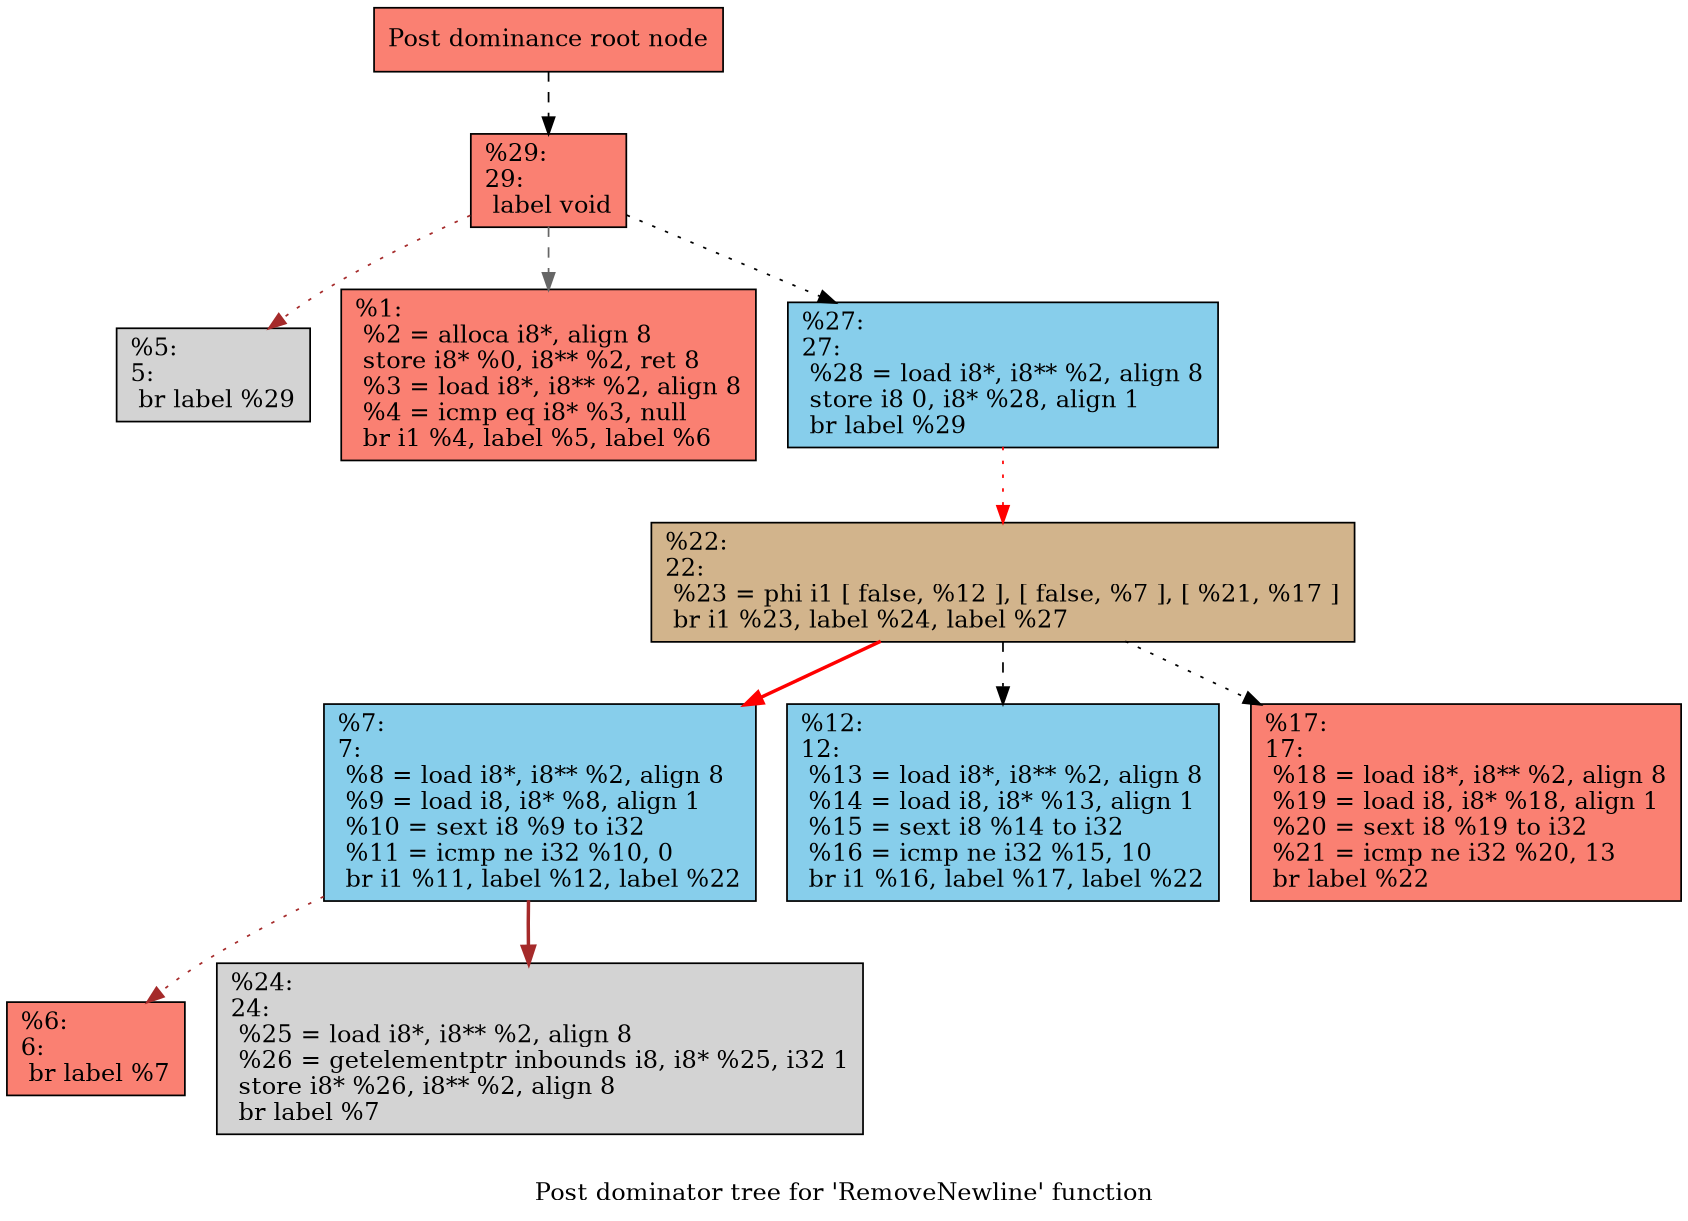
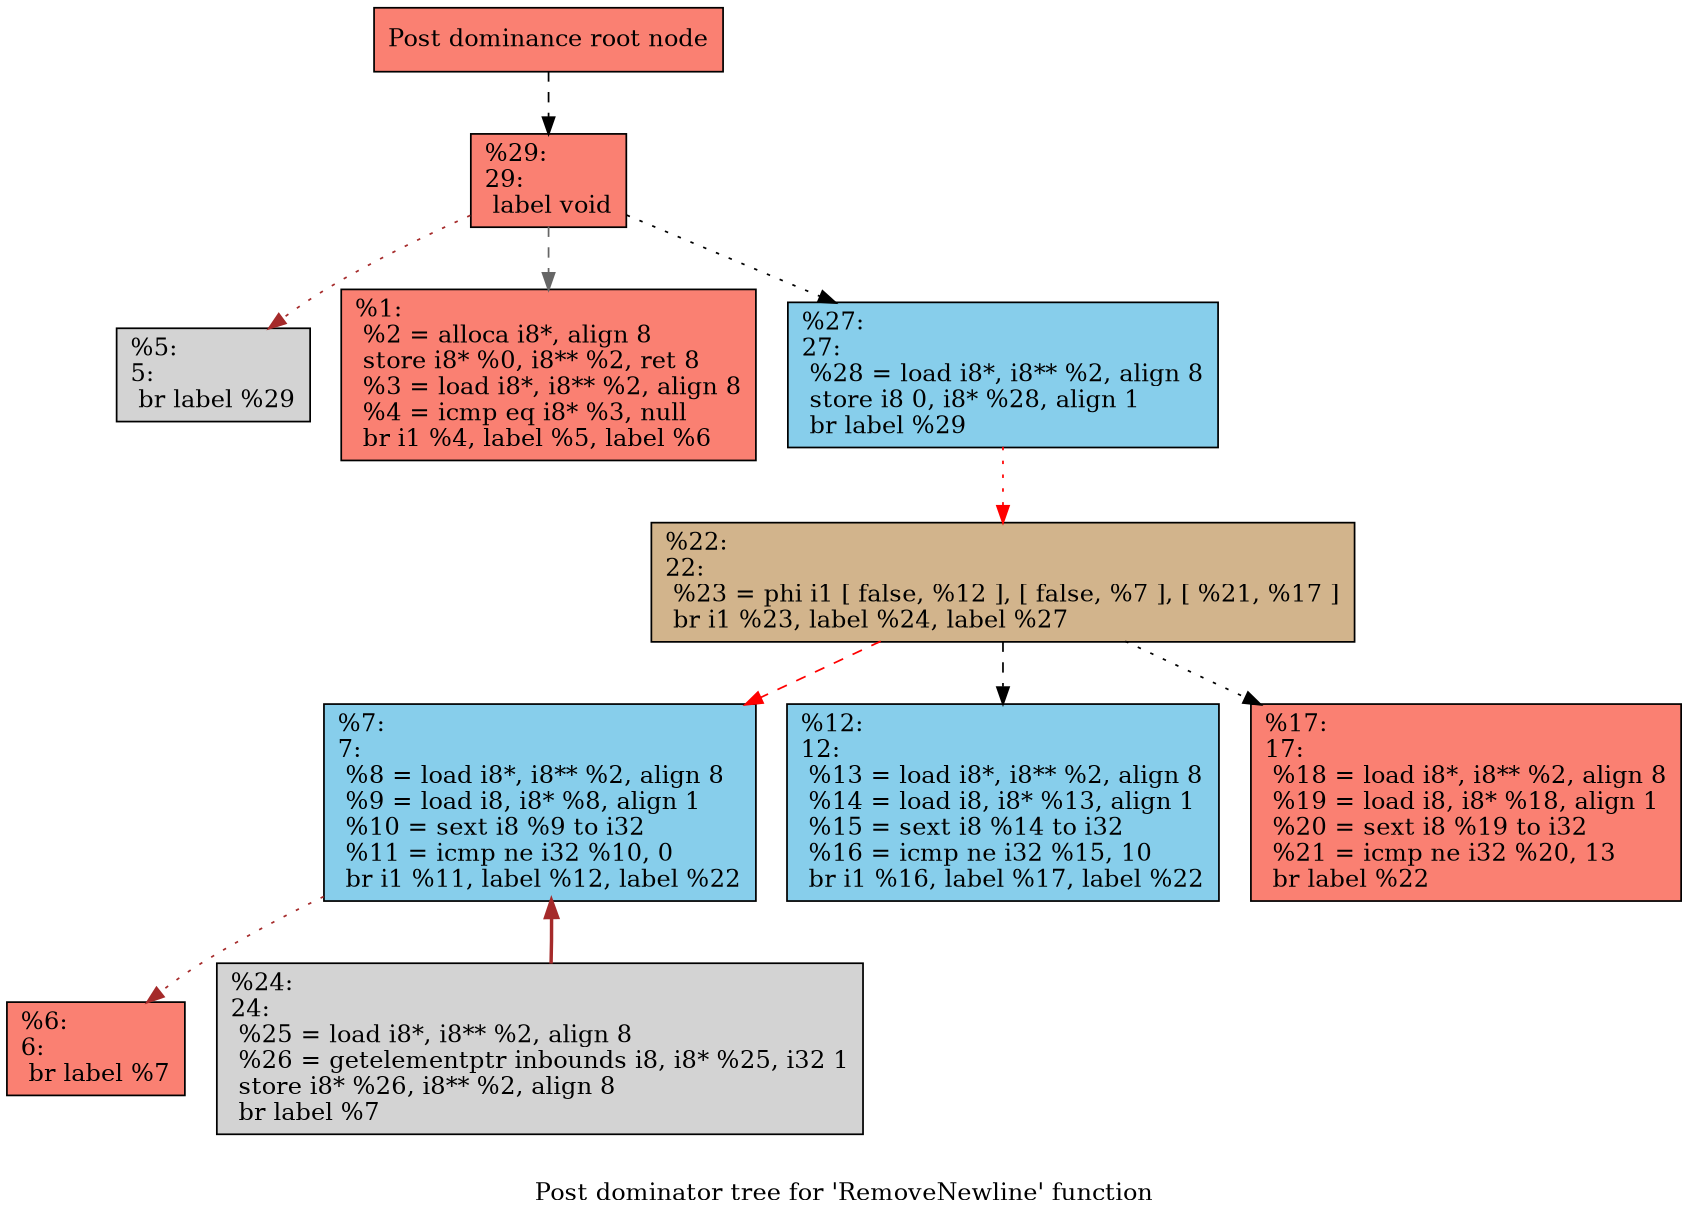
(821, 669) -> (821, 669)
(528, 923) -> (552, 941)
